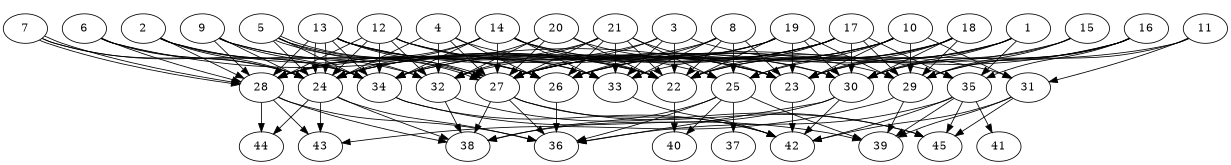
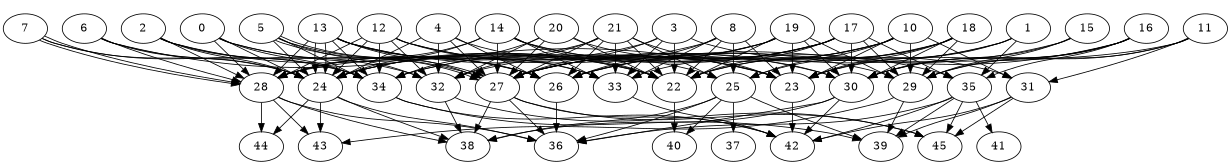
(202, 29) -> (202, 29)
(442, 56) -> none
(944, 57) -> (1033, 58)
